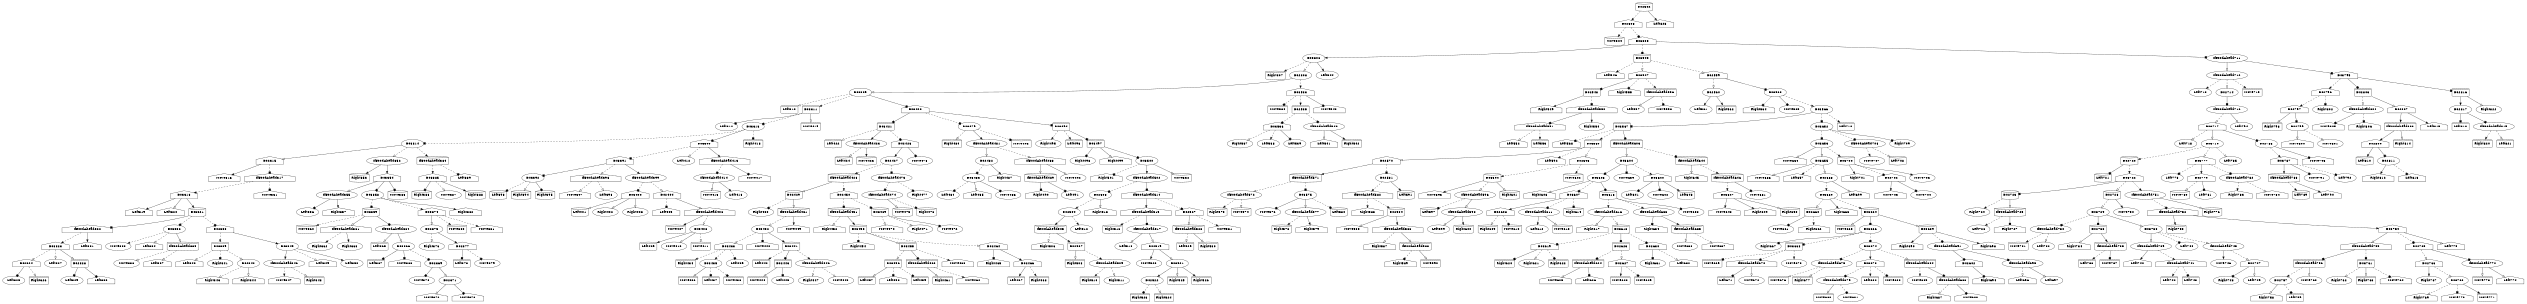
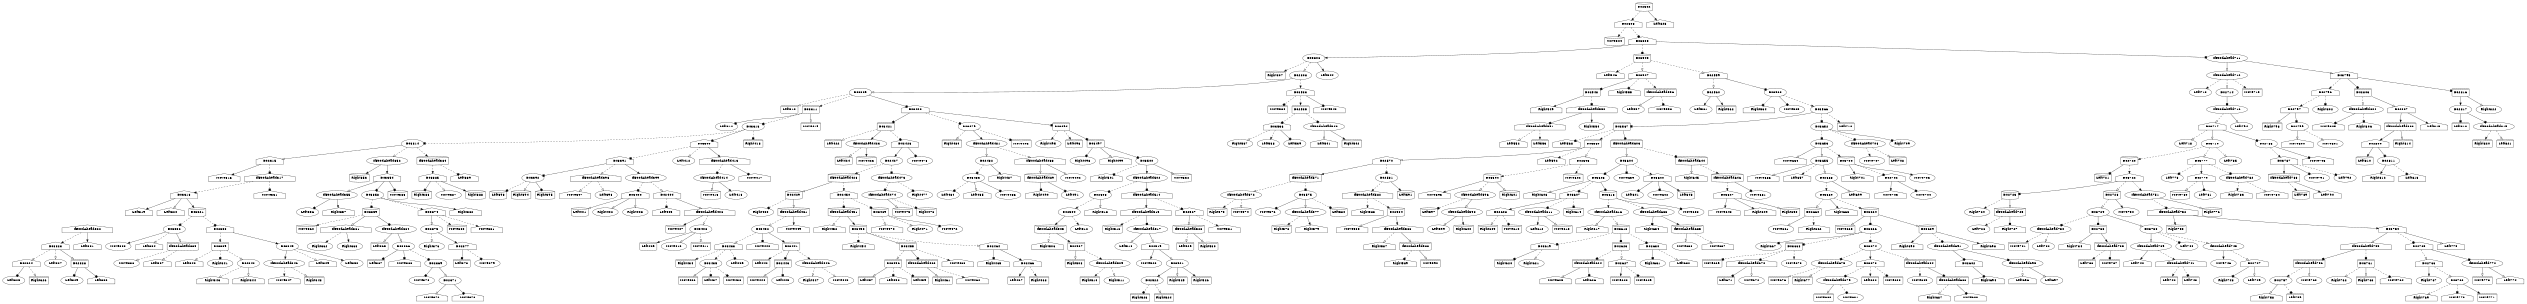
(2287, 67) -> (2287, 67)
(1798, 220) -> (1798, 220)
(151, 223) -> none
(148, 237) -> (148, 237)
(1558, 263) -> none
